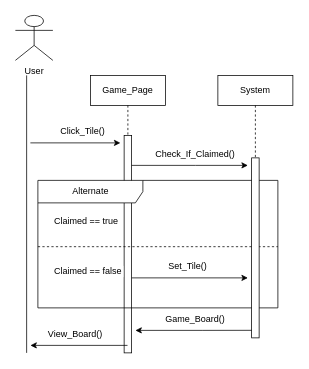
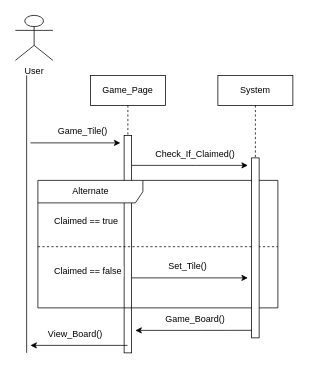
(83, 132) -> (83, 132)
